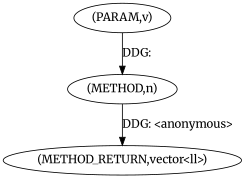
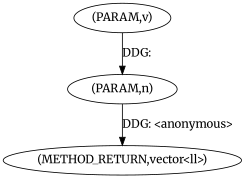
(122, 89) -> (122, 89)
